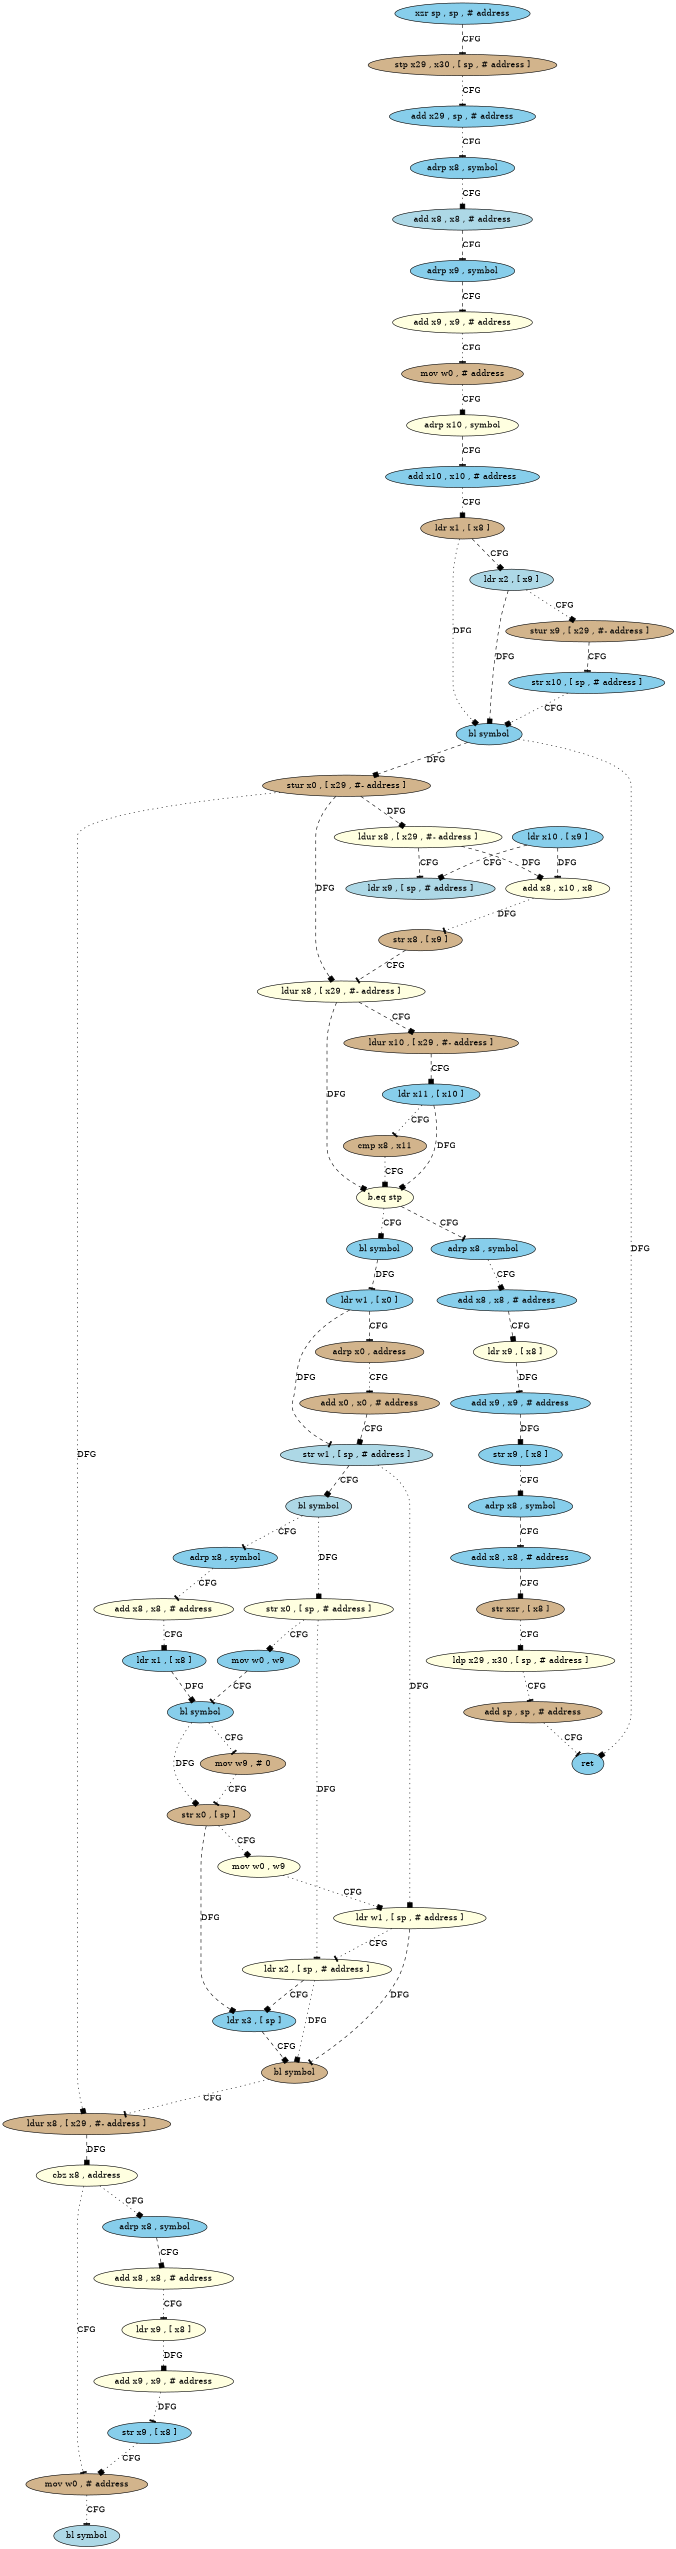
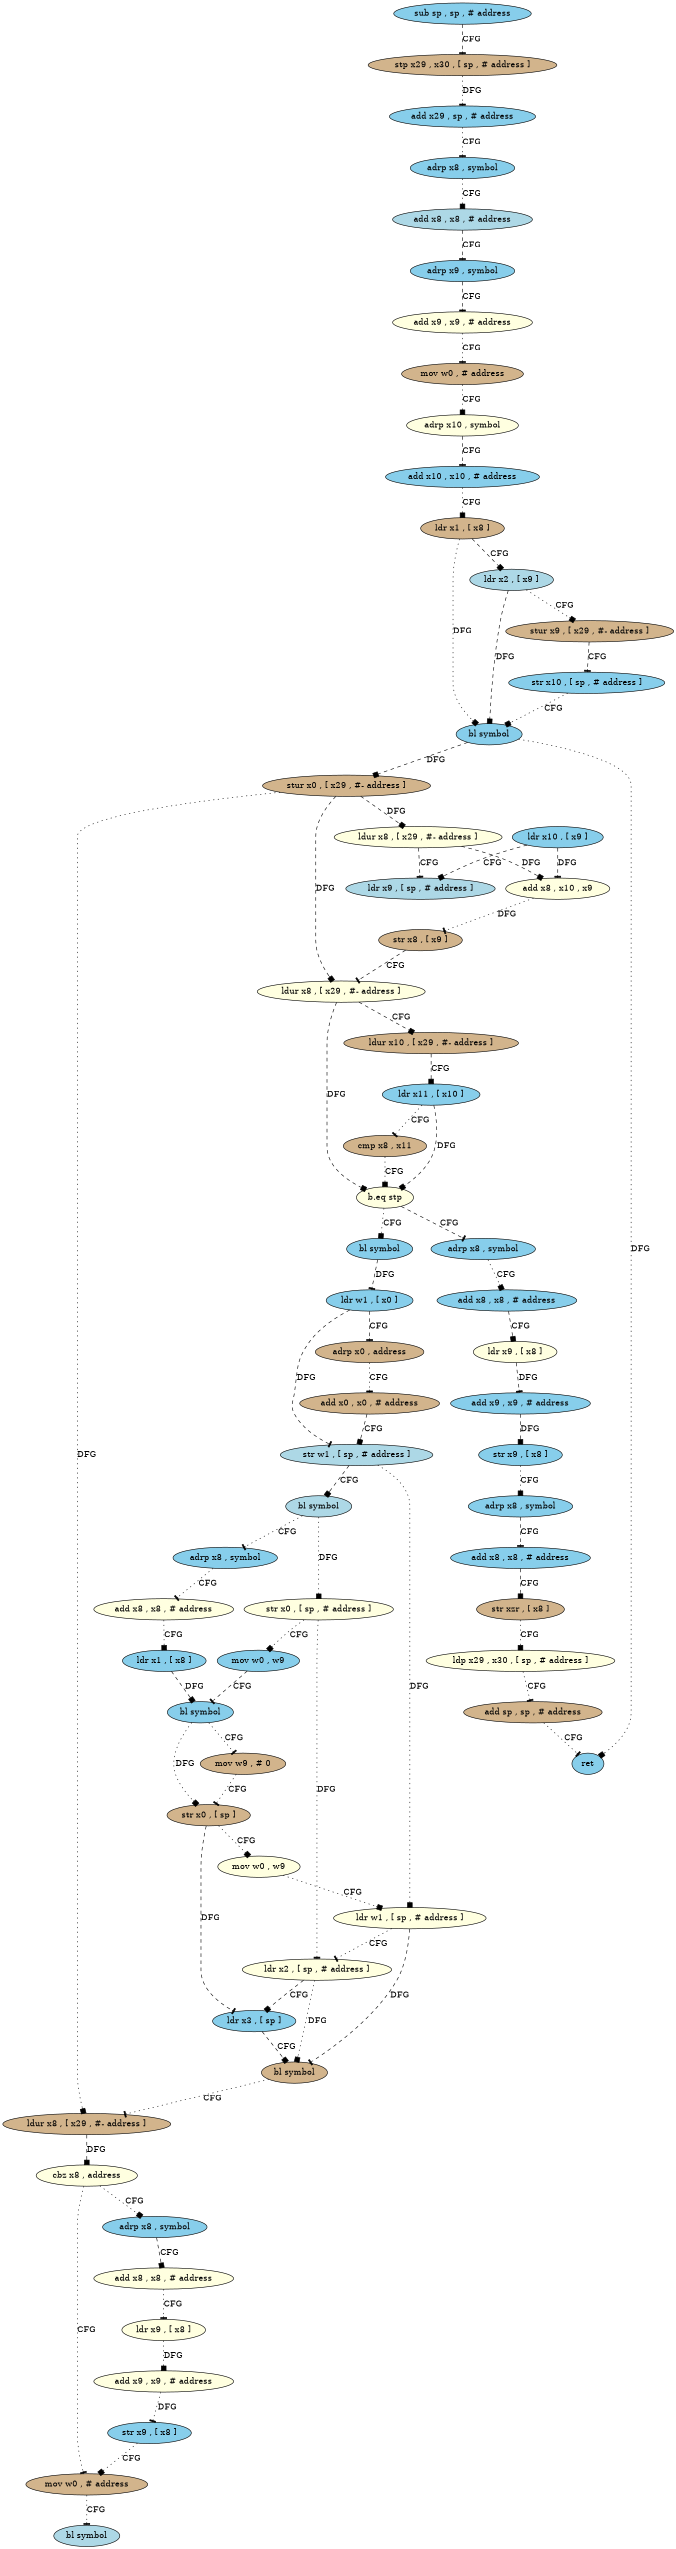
(462, 14) -> (462, 14)
(472, 91) -> (472, 91)
(558, 889) -> (558, 889)
(201, 1923) -> (201, 1924)
